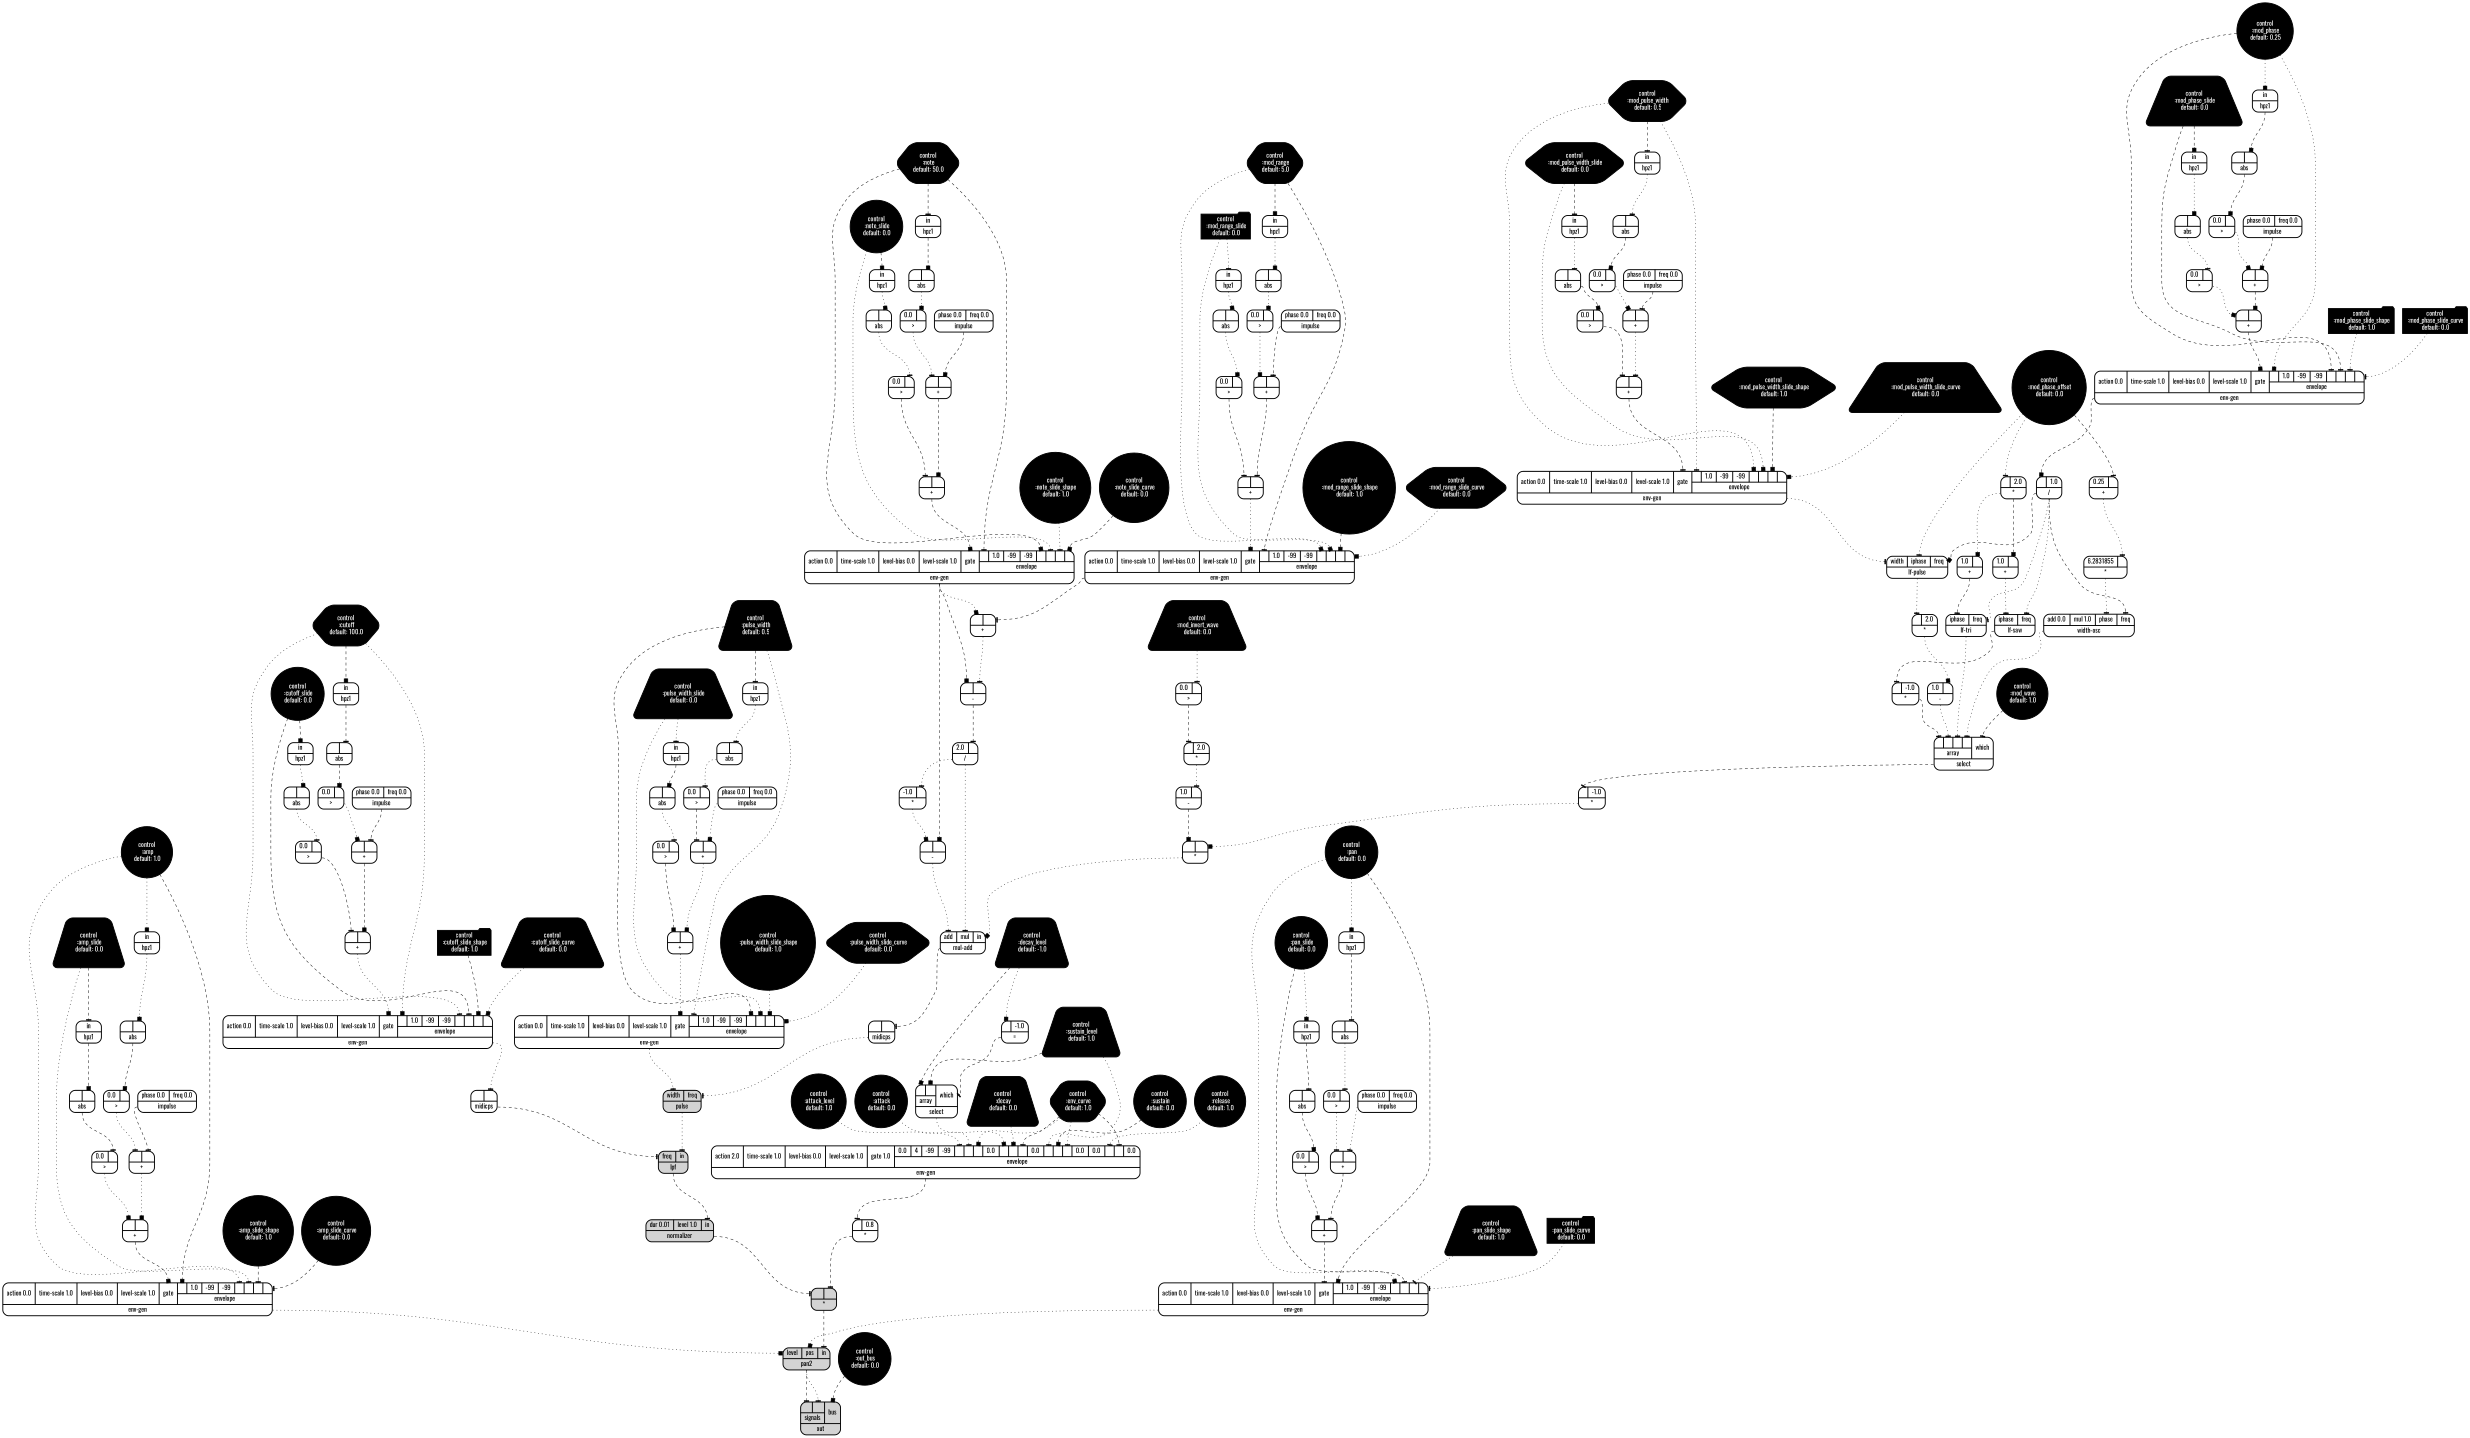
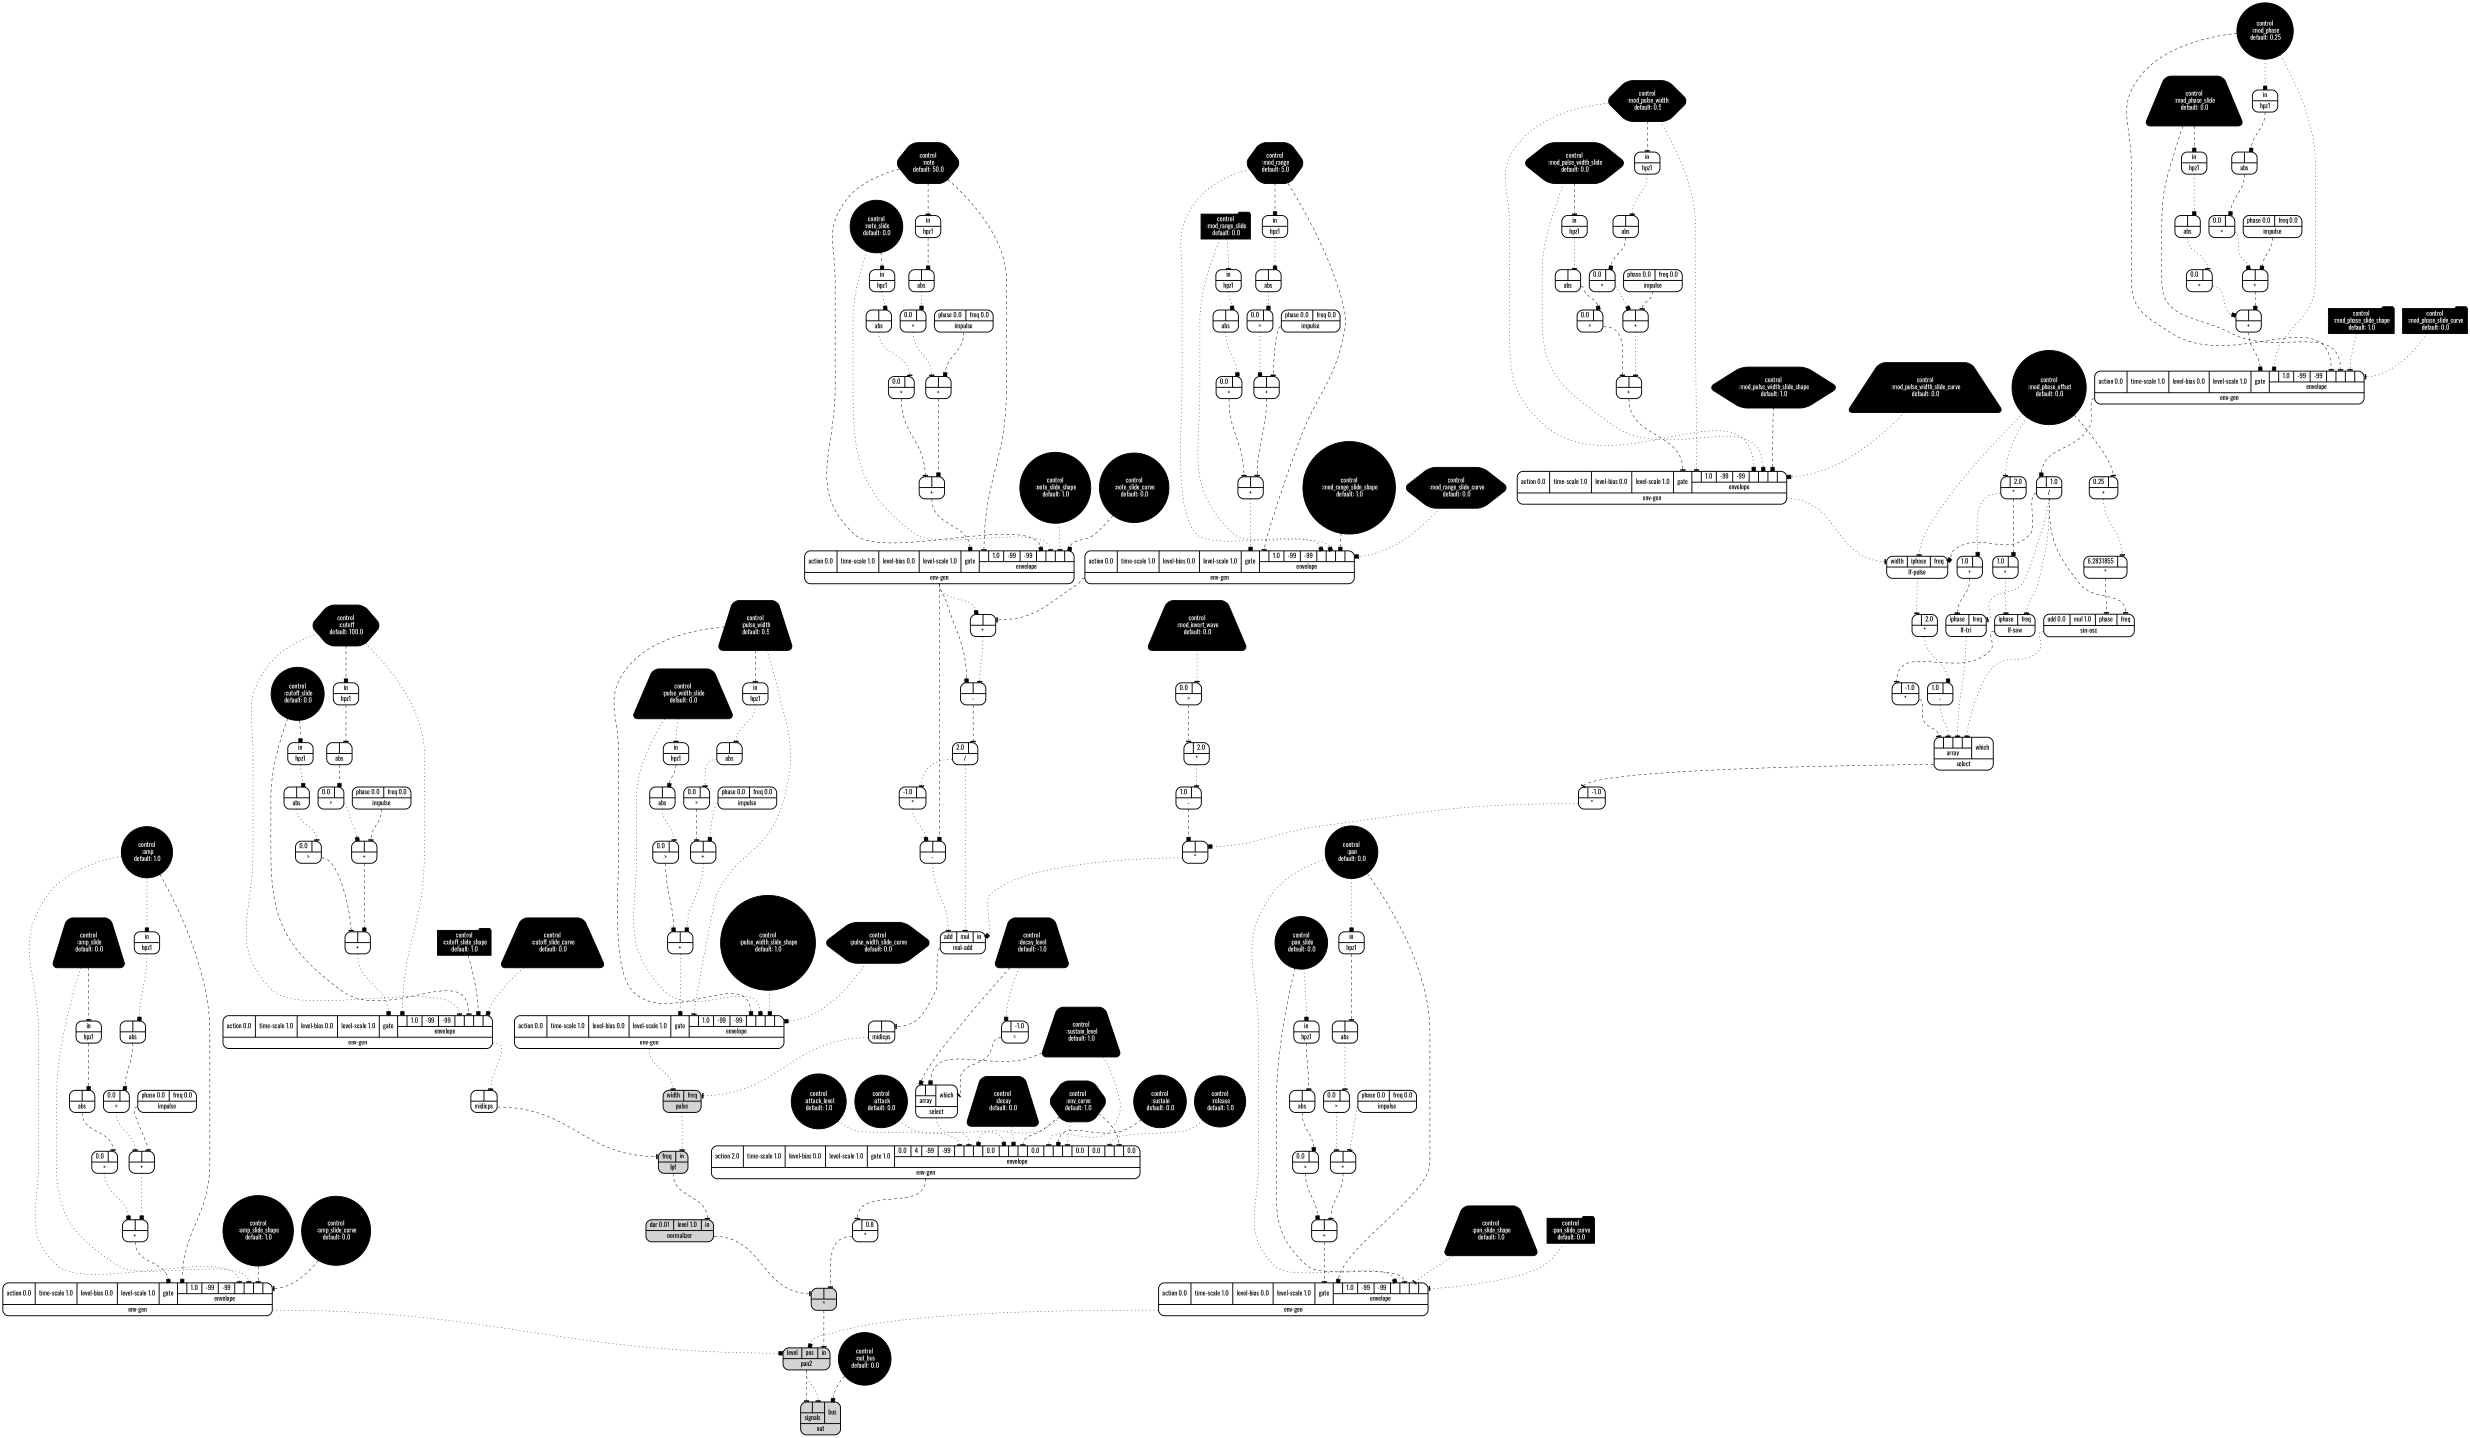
(2106, 593) -> (2106, 593)
(2089, 631) -> (2089, 631)
(2022, 694) -> none
